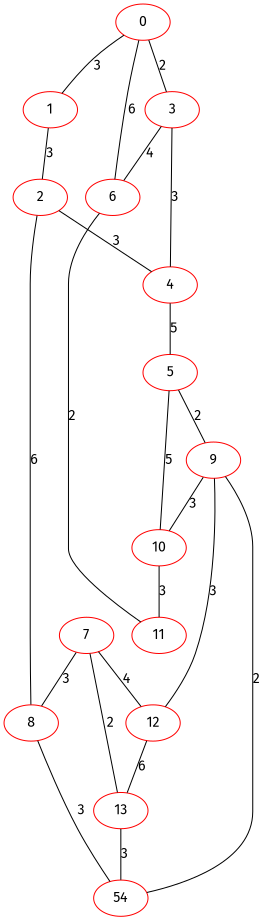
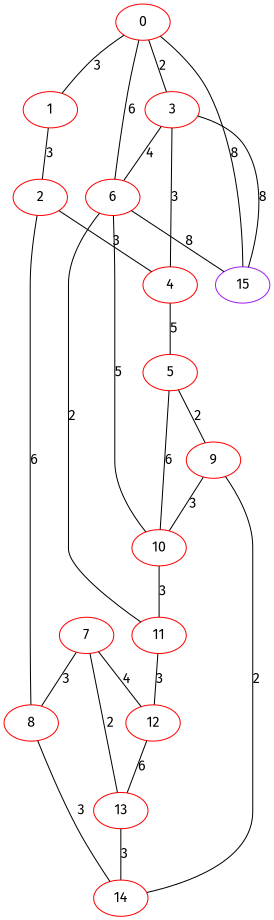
none -> (243, 285)
none -> (115, 378)
(169, 460) -> (169, 460)
(208, 597) -> (156, 679)
(121, 898) -> (121, 898)
